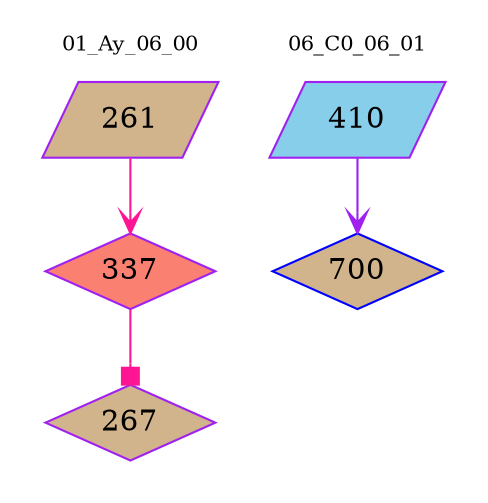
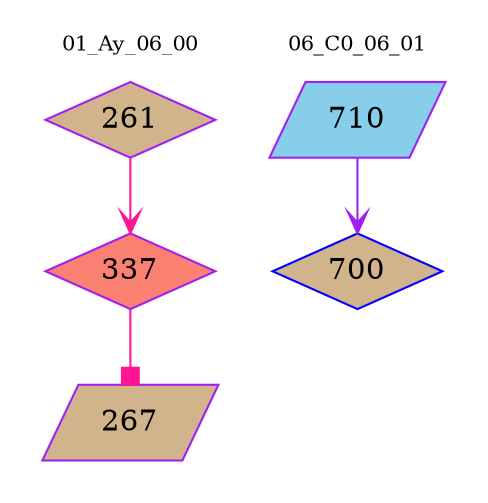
(130, 120) -> (130, 120)
(357, 120) -> (357, 120)
(130, 423) -> (130, 423)
